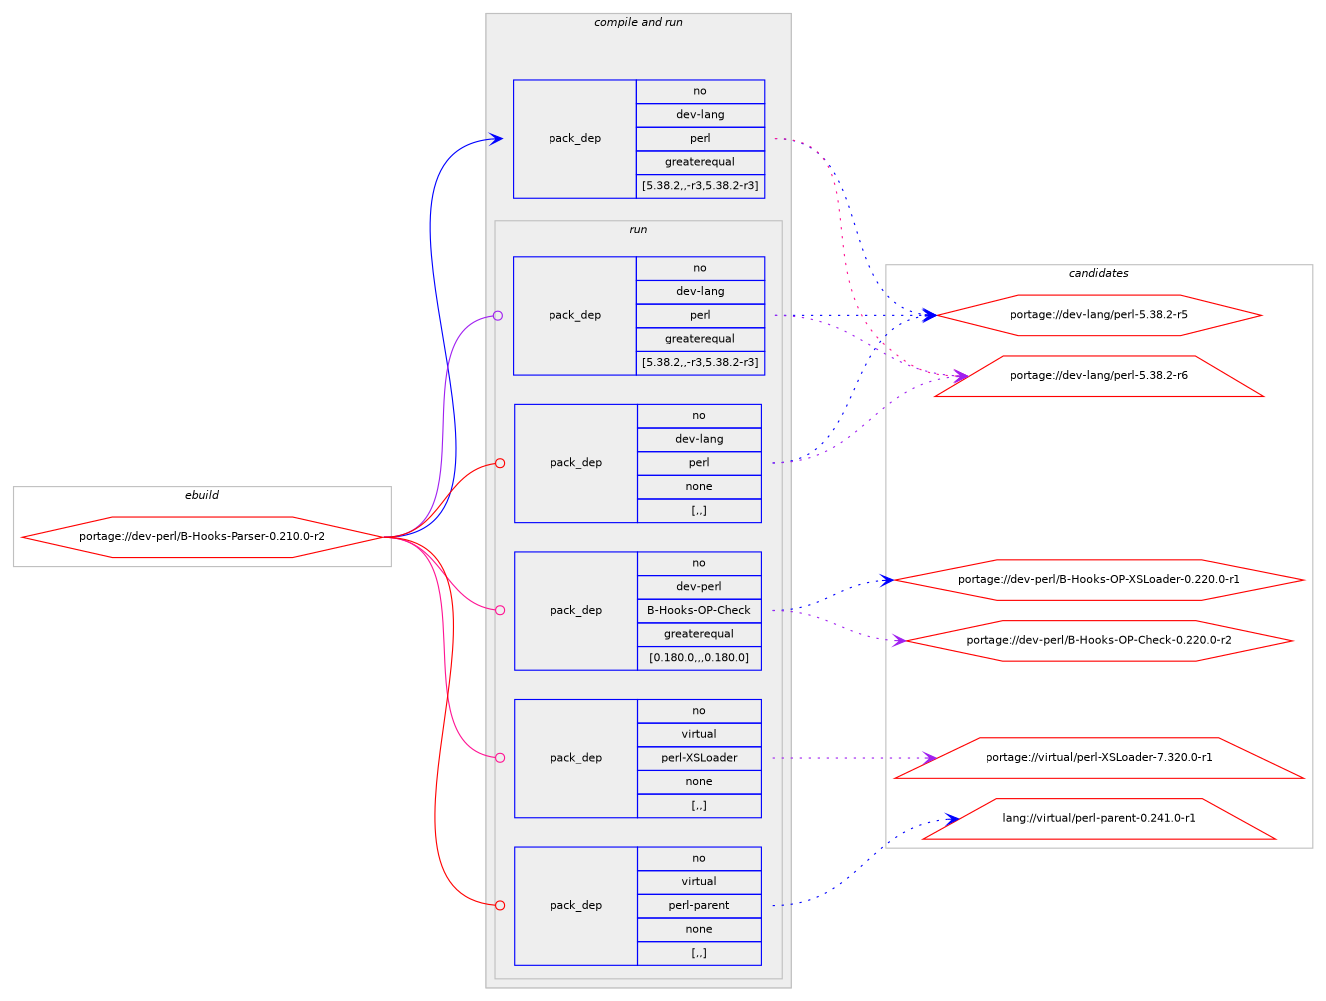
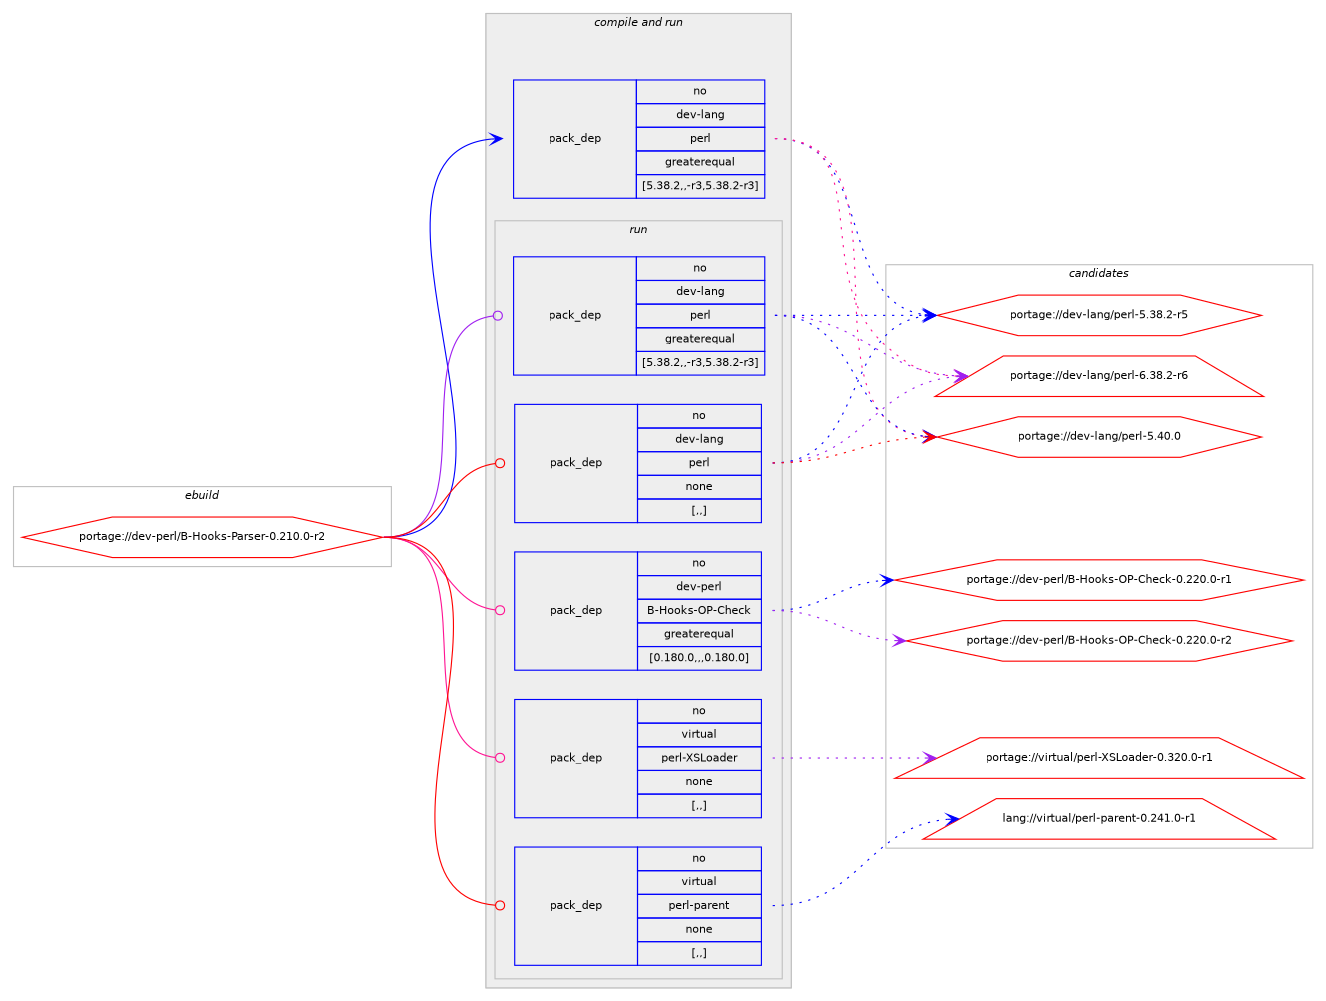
(1099, 376) -> (1099, 376)
none -> (1099, 437)
(1099, 580) -> (1099, 580)
(1099, 758) -> (1099, 758)
